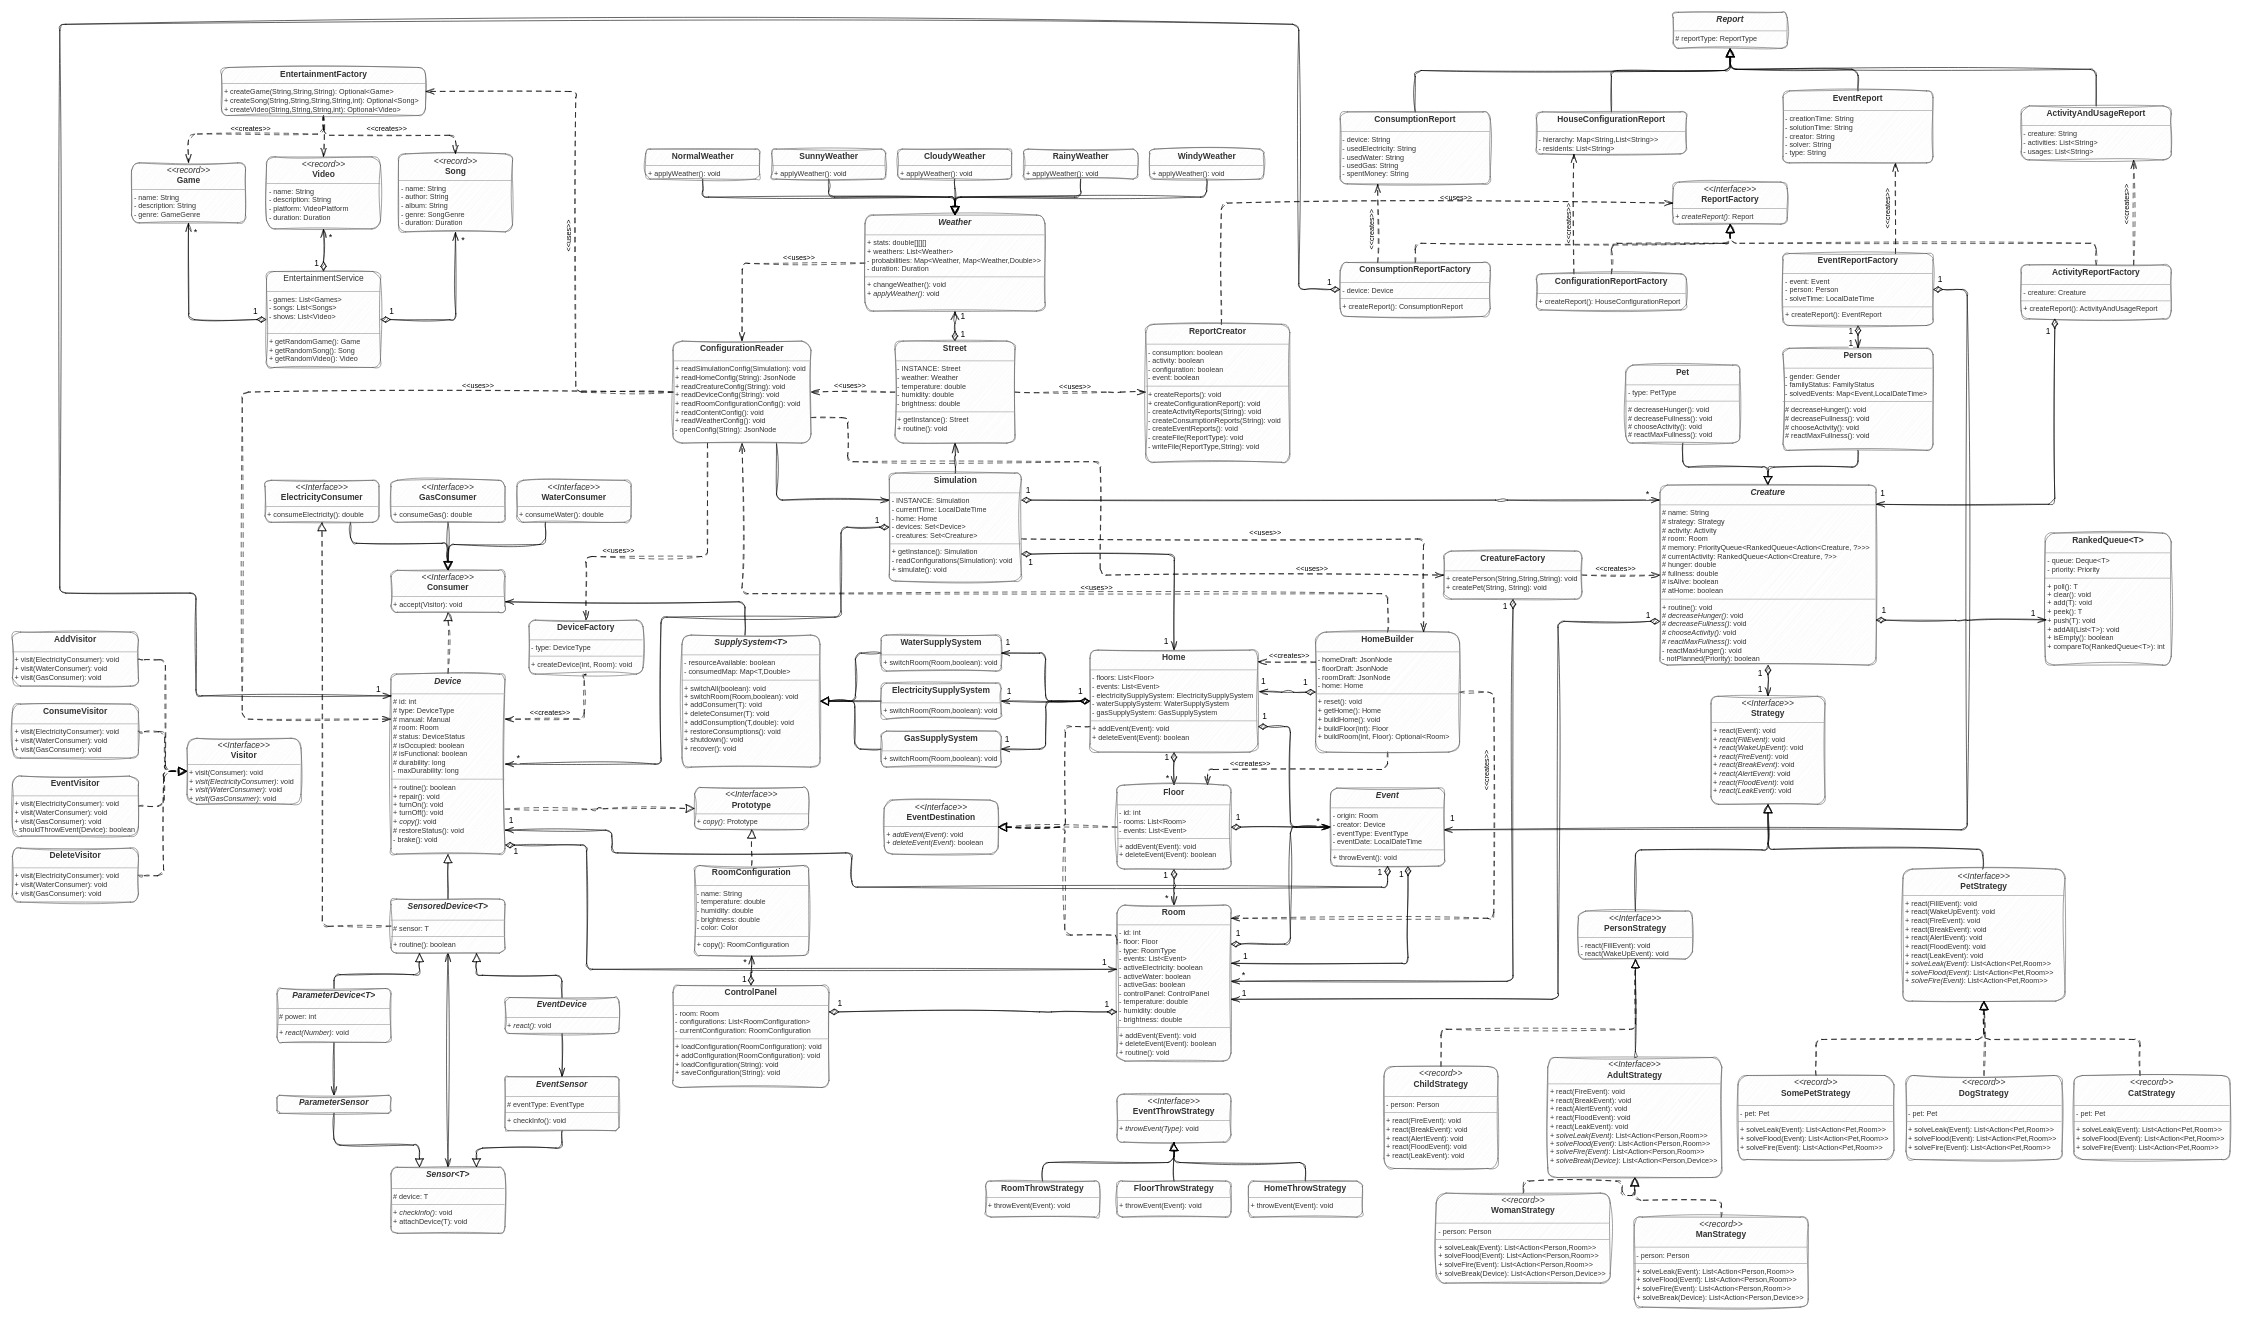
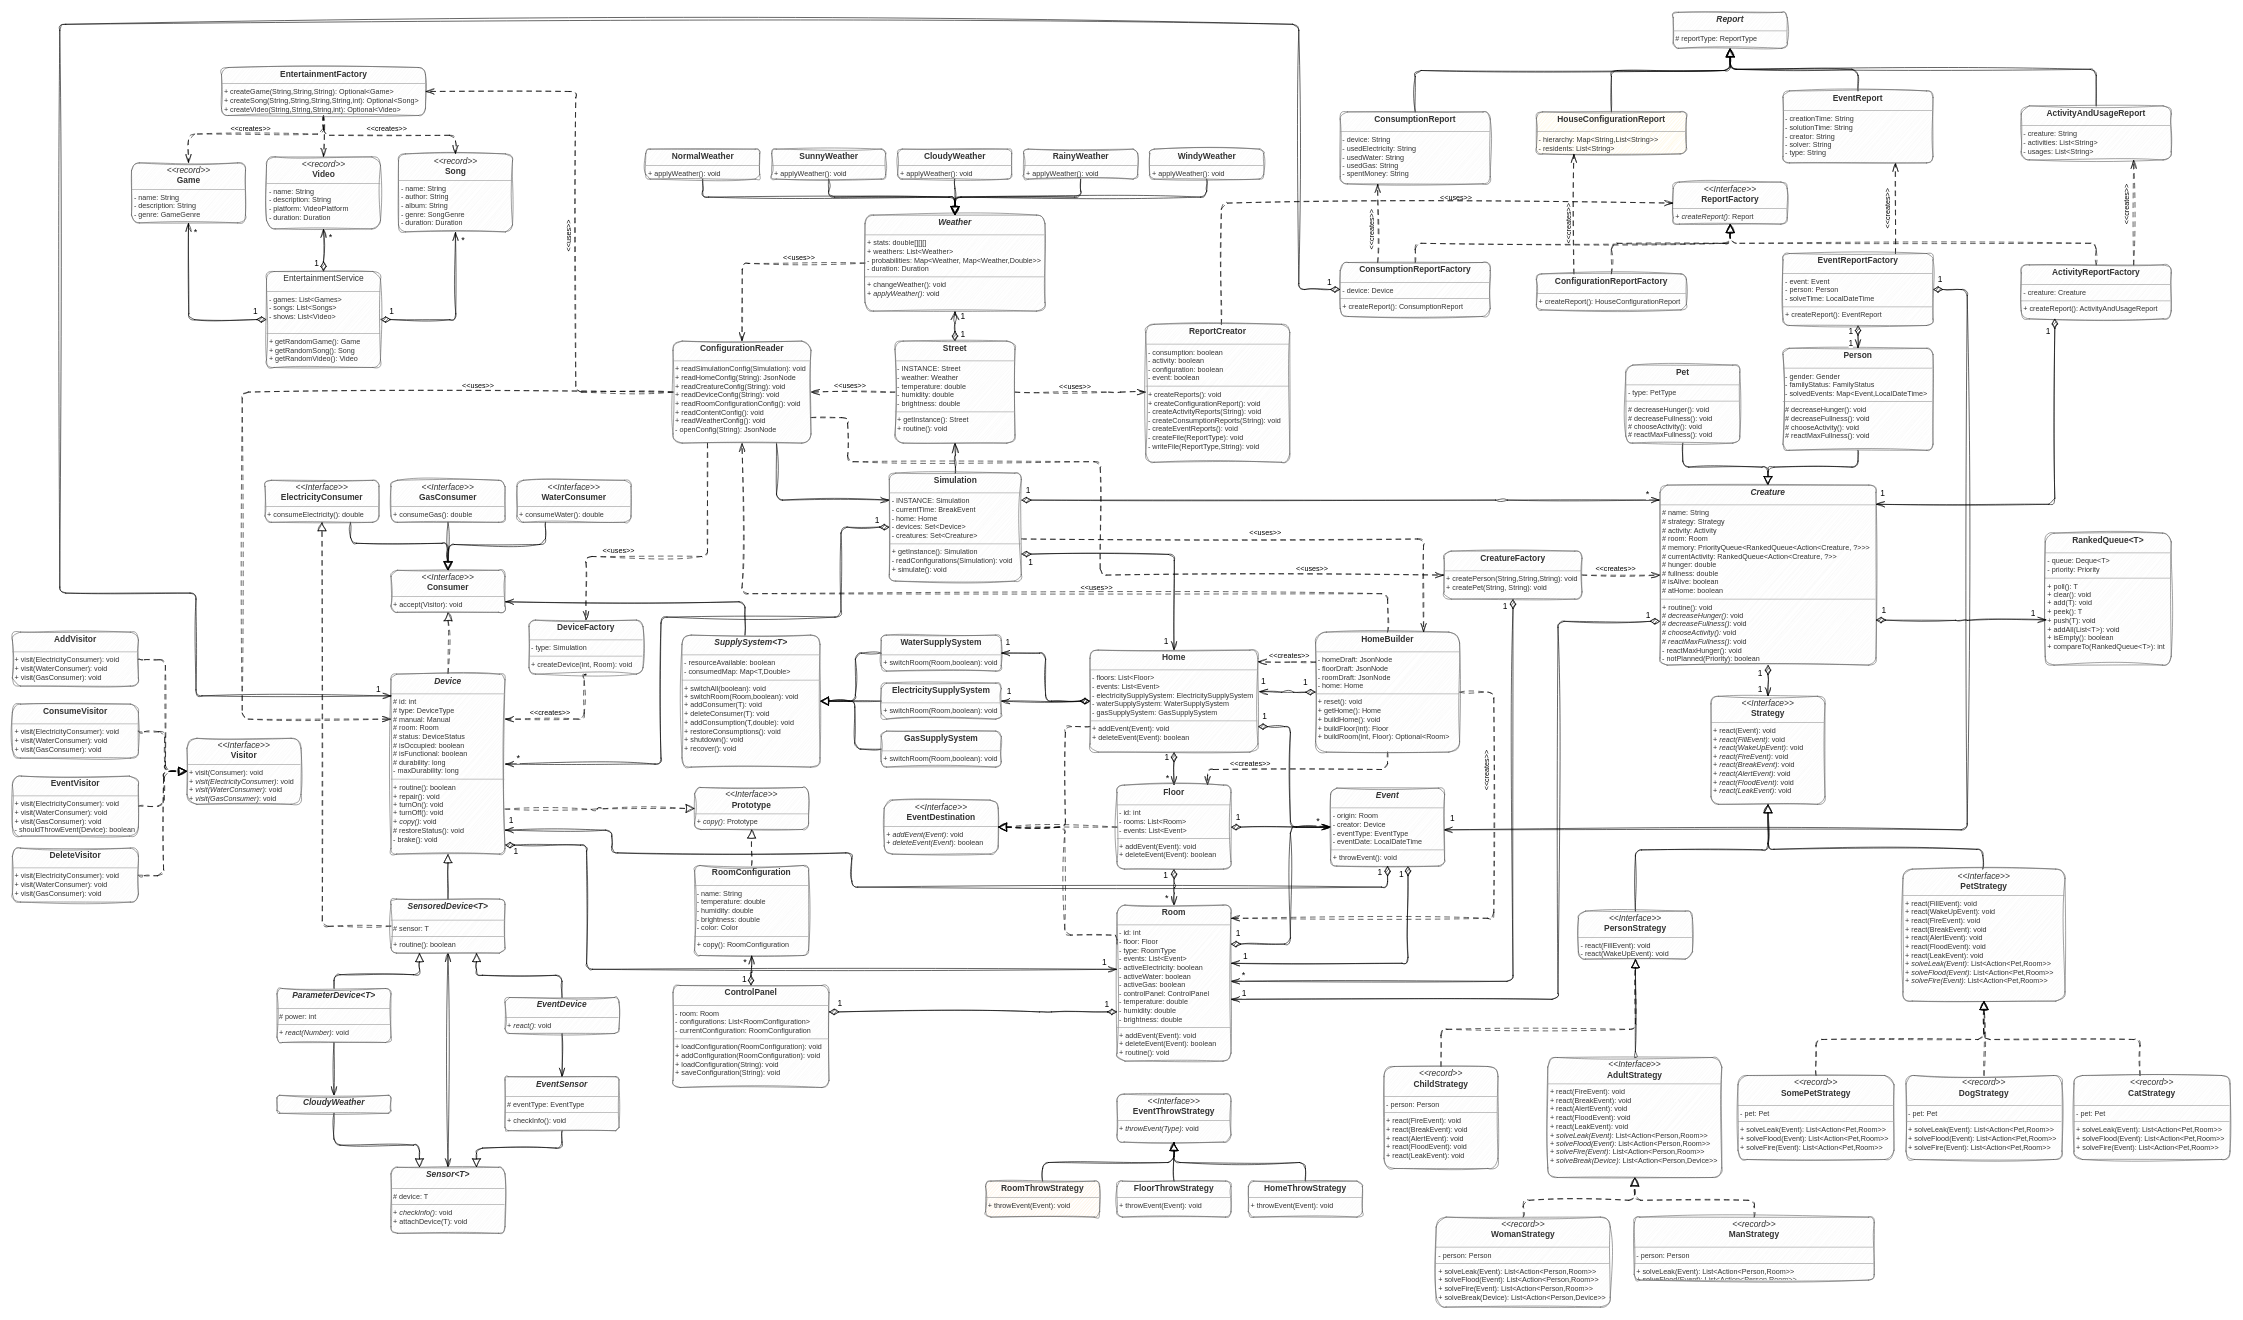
(1611, 133) -> (1611, 133)
(958, 512) -> (958, 512)
(584, 633) -> (584, 633)
(1045, 746) -> none
(307, 1100) -> (302, 1100)
(1043, 1199) -> (1043, 1199)
(1523, 1238) -> (1523, 1262)
(1721, 1262) -> (1754, 1249)
